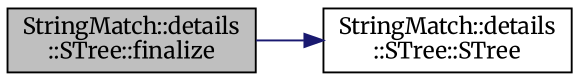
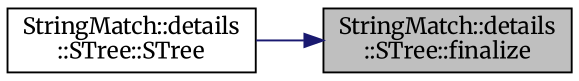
(280, 40) -> (280, 40)
